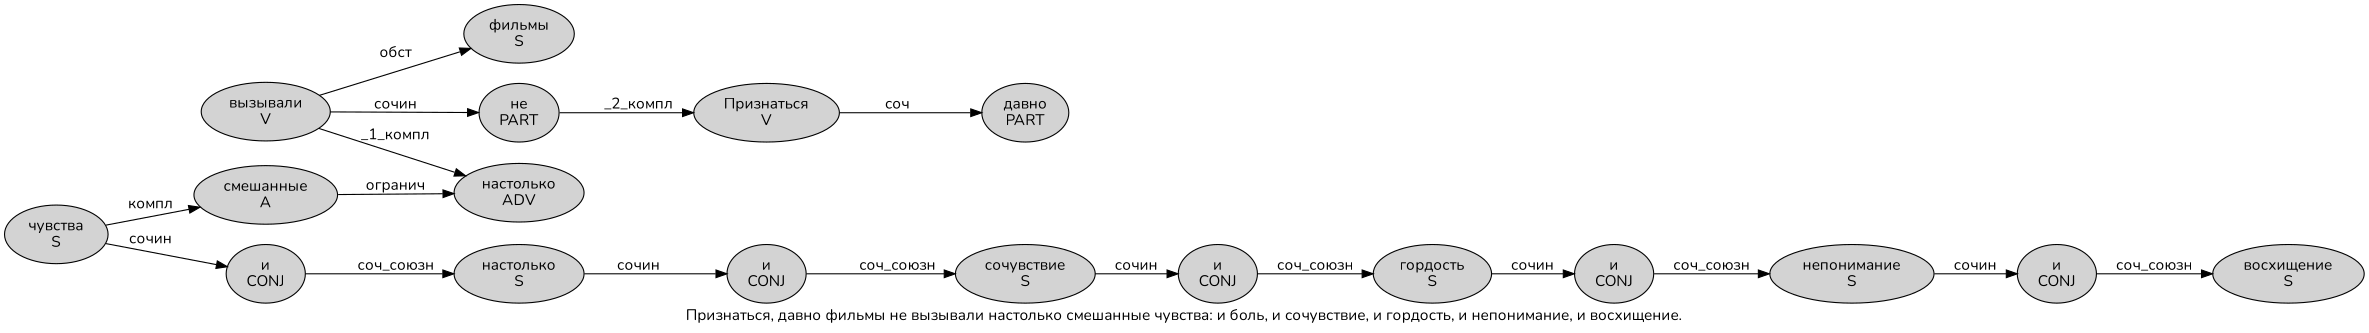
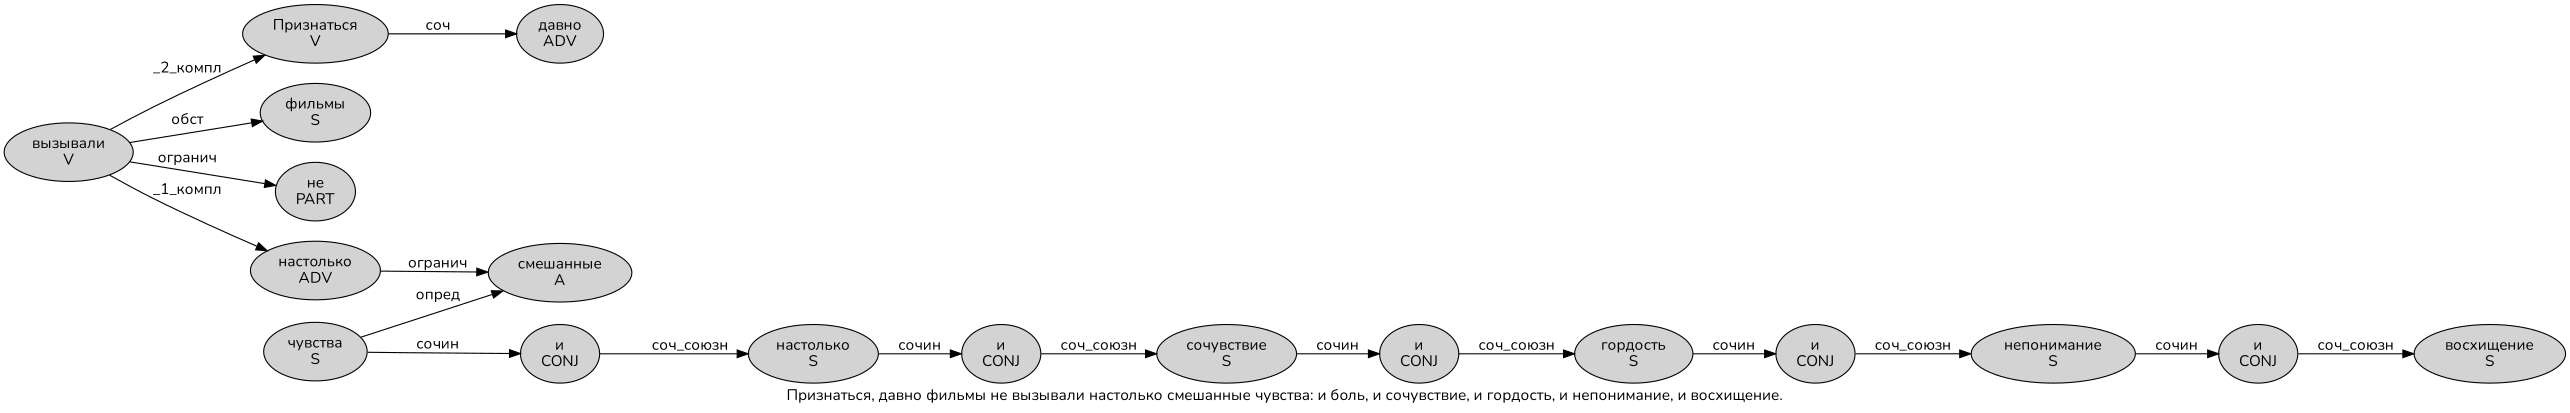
(396, 105) -> (188, 158)
(621, 113) -> (182, 93)
(1025, 113) -> (560, 34)
(390, 194) -> (428, 272)
(151, 204) -> (438, 295)
